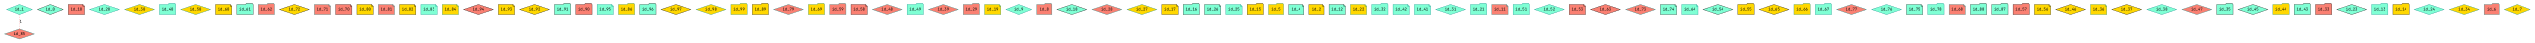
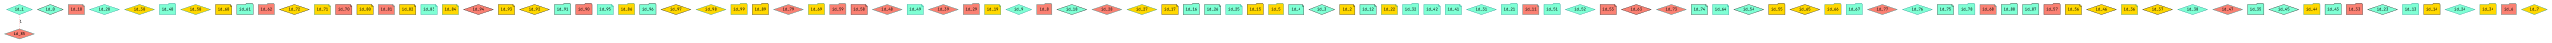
(76, 10) -> (76, 10)
(322, 10) -> (322, 10)
(915, 10) -> (915, 10)
none -> (1322, 10)
(2464, 10) -> (2488, 10)
